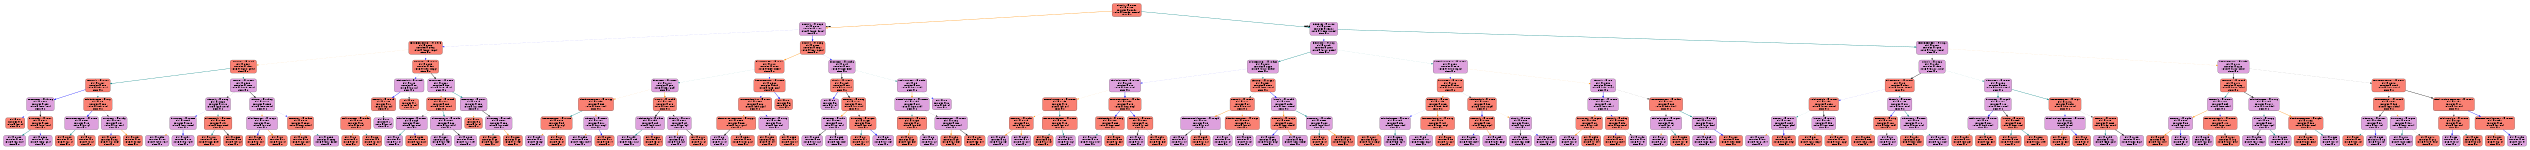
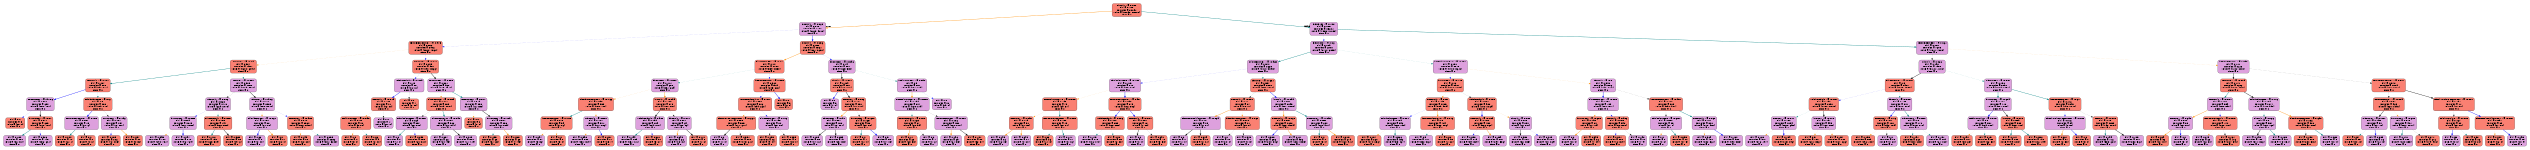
(255, 141) -> (255, 141)
(951, 141) -> (951, 141)
(1731, 141) -> (1731, 141)
(2036, 141) -> (2036, 141)
(2376, 141) -> (2376, 141)
